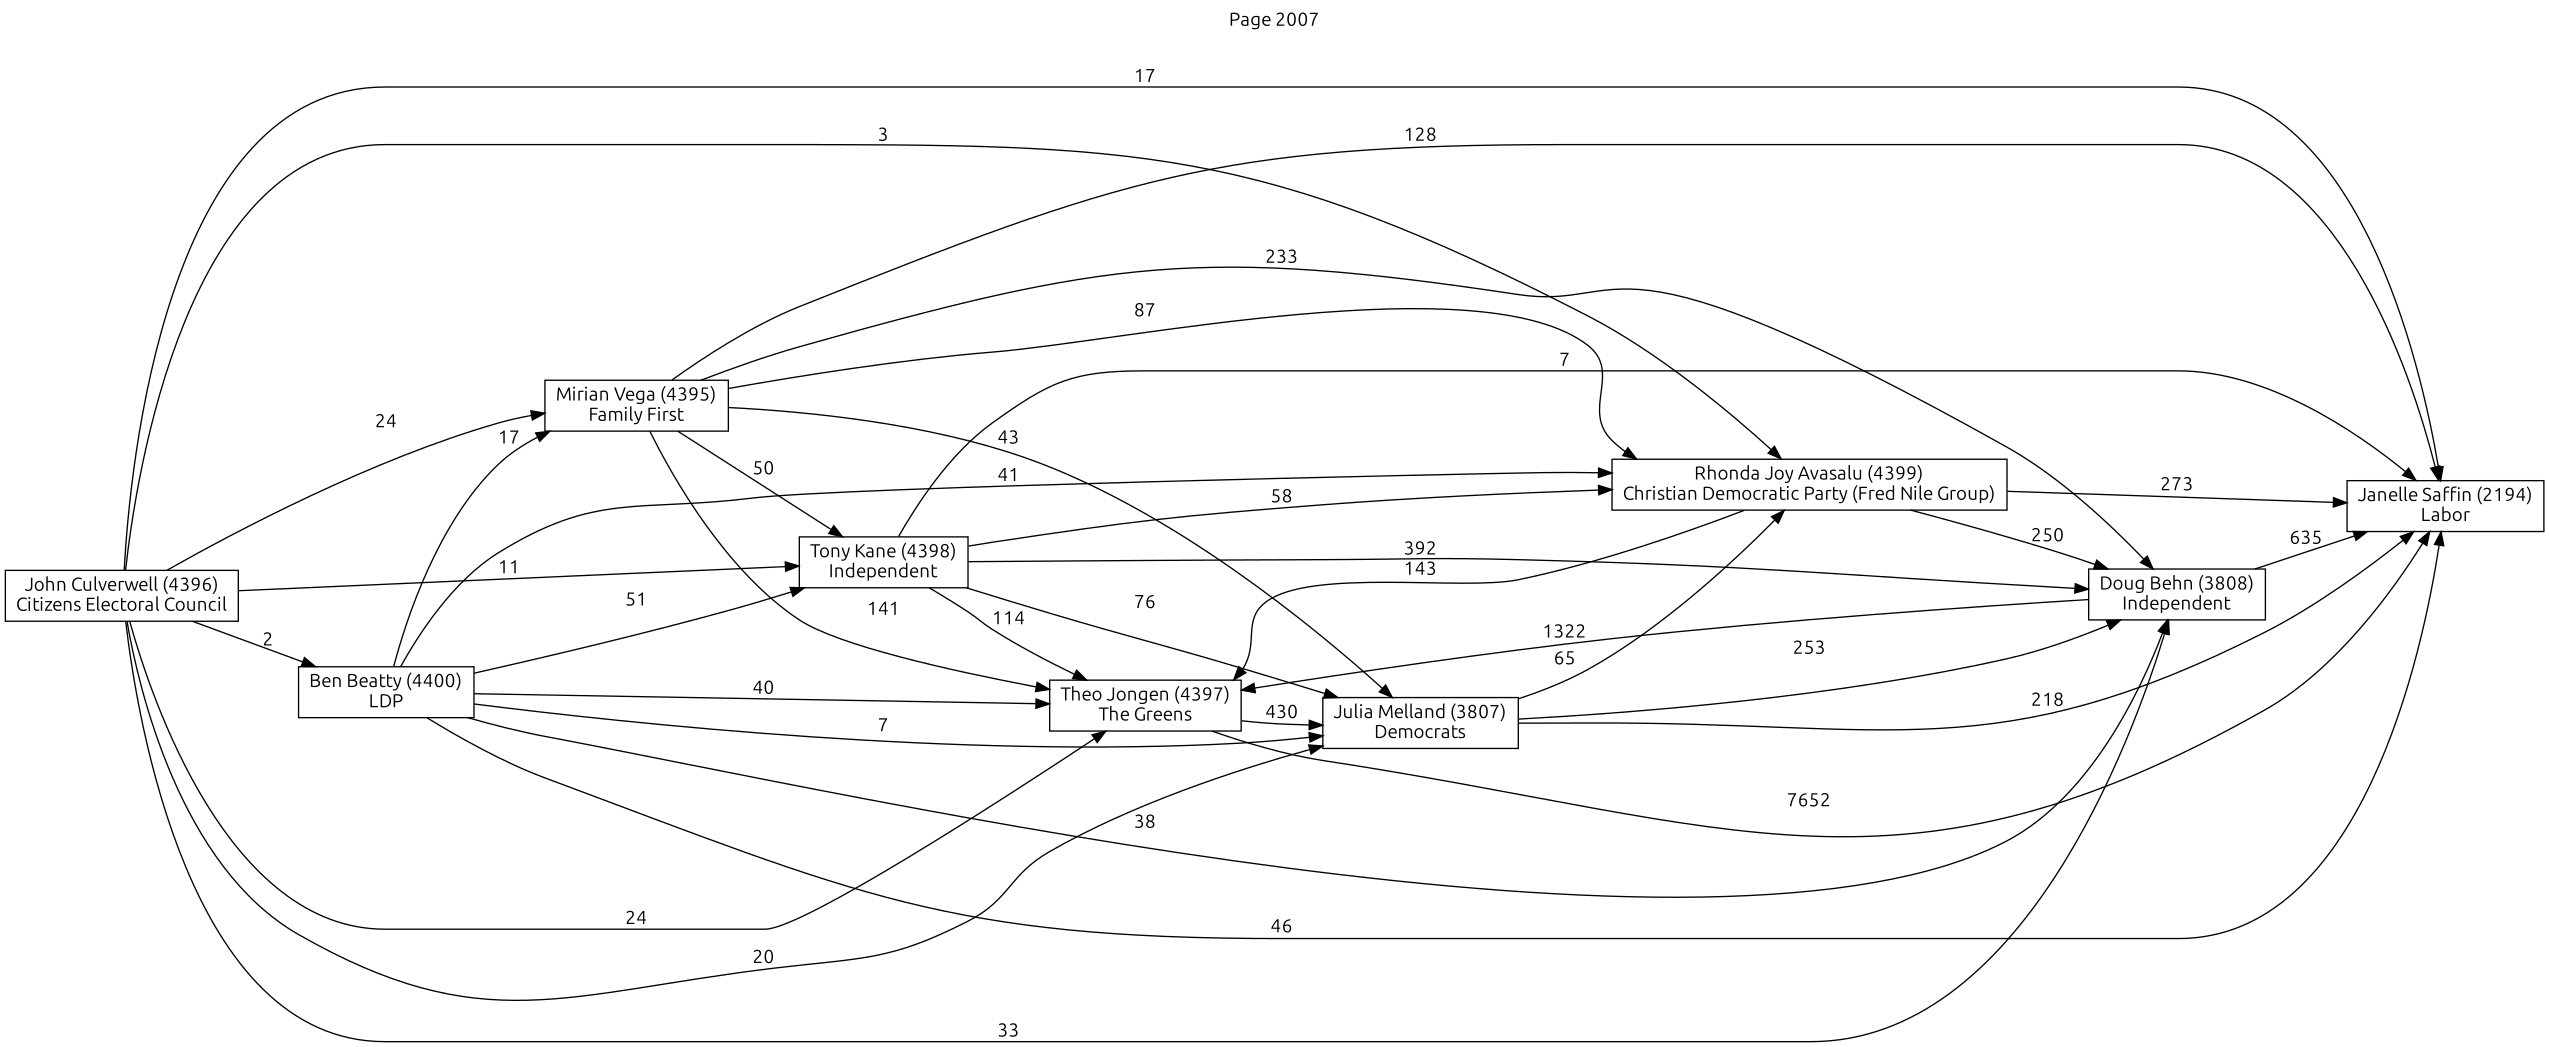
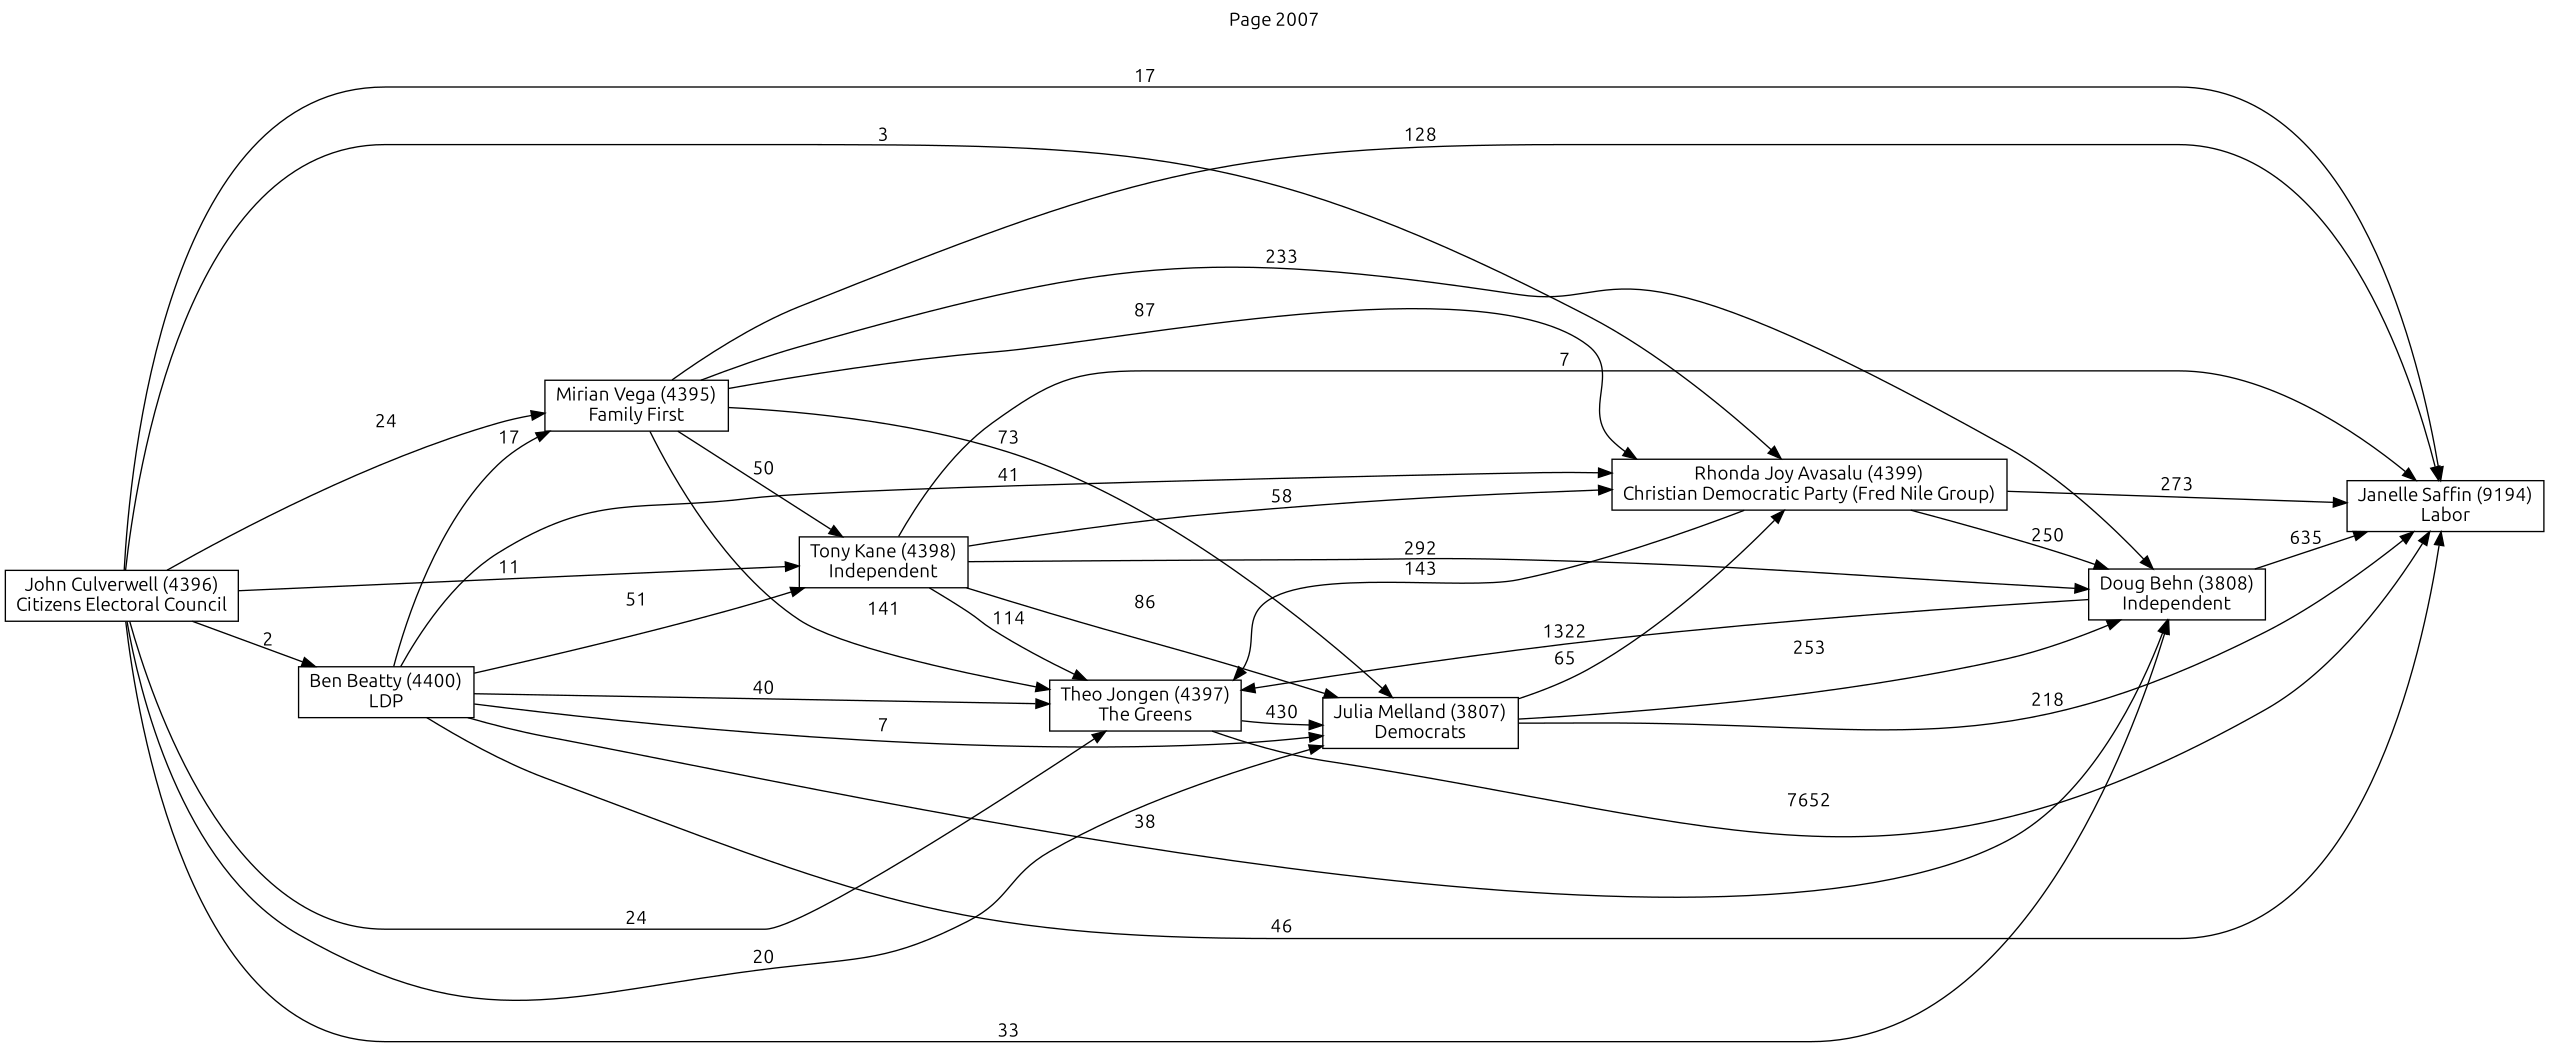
(1009, 438) -> (1009, 438)
(2445, 506) -> (2445, 506)
(1421, 550) -> (1421, 550)
(1145, 603) -> (1145, 603)
